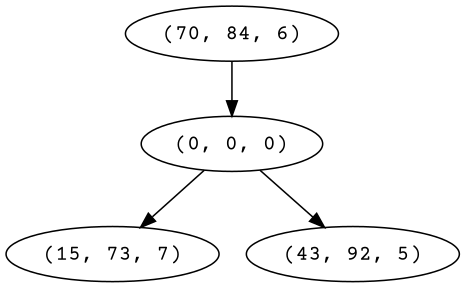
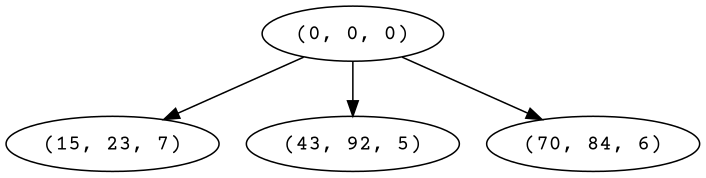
(232, 81) -> (465, 85)
(113, 254) -> (113, 144)
